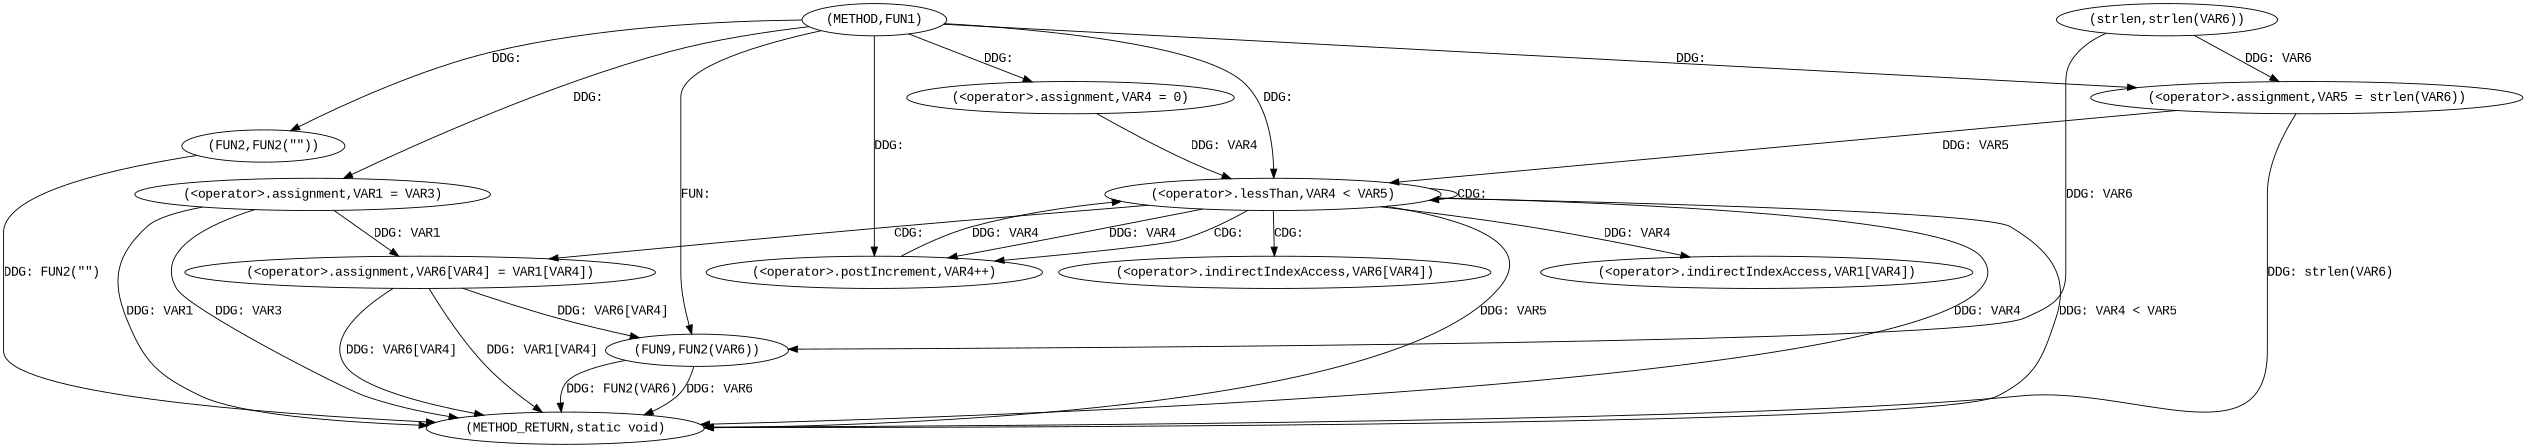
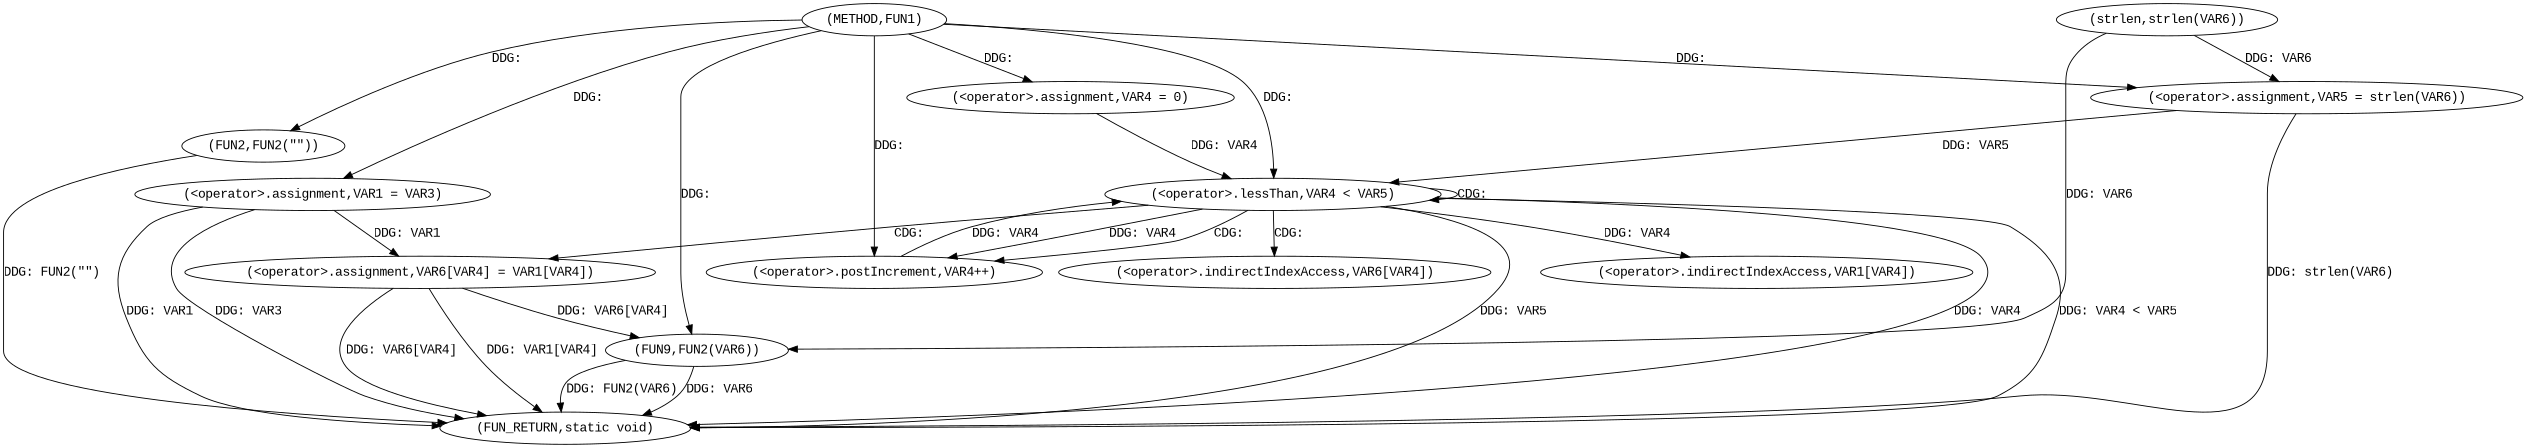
(700, 194) -> (700, 194)
(565, 428) -> (565, 428)
